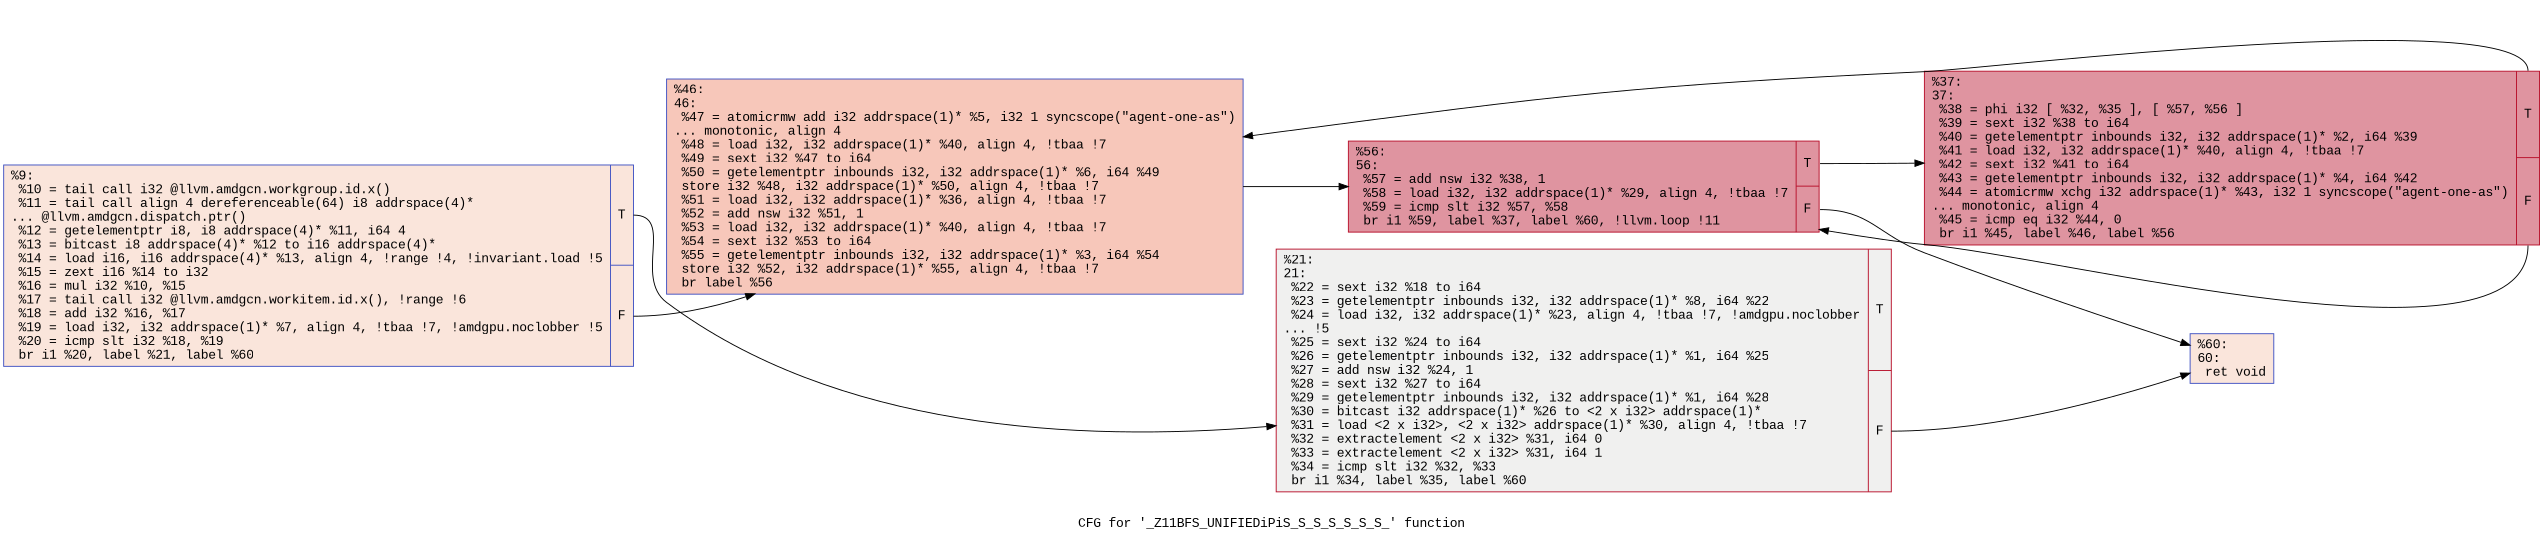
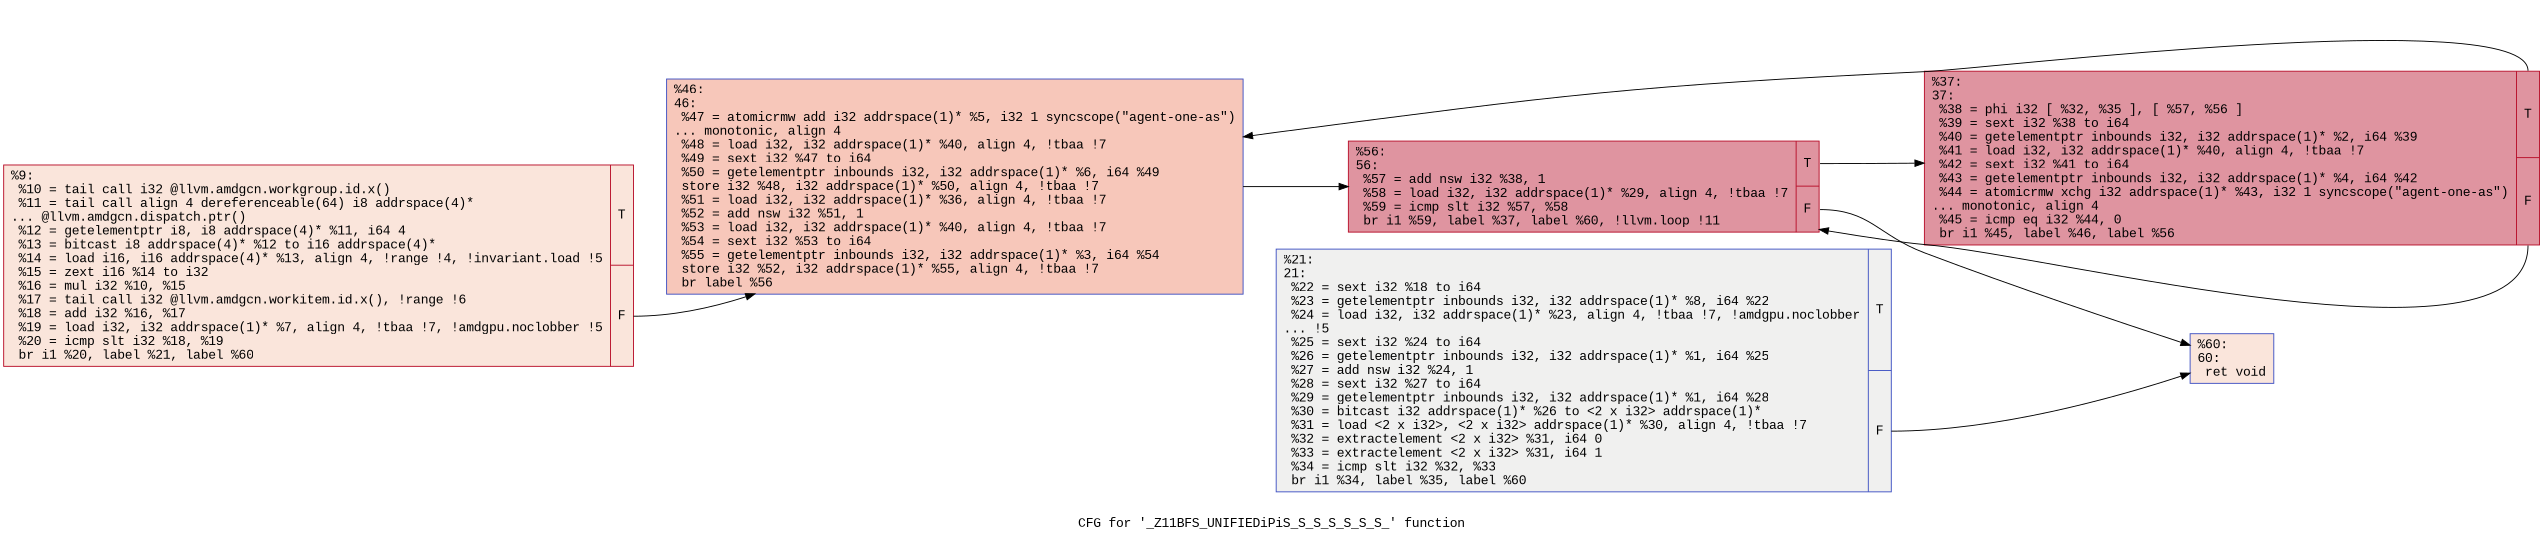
(319, 266) -> (319, 266)
(1584, 370) -> (1584, 370)
(904, 407) -> none
